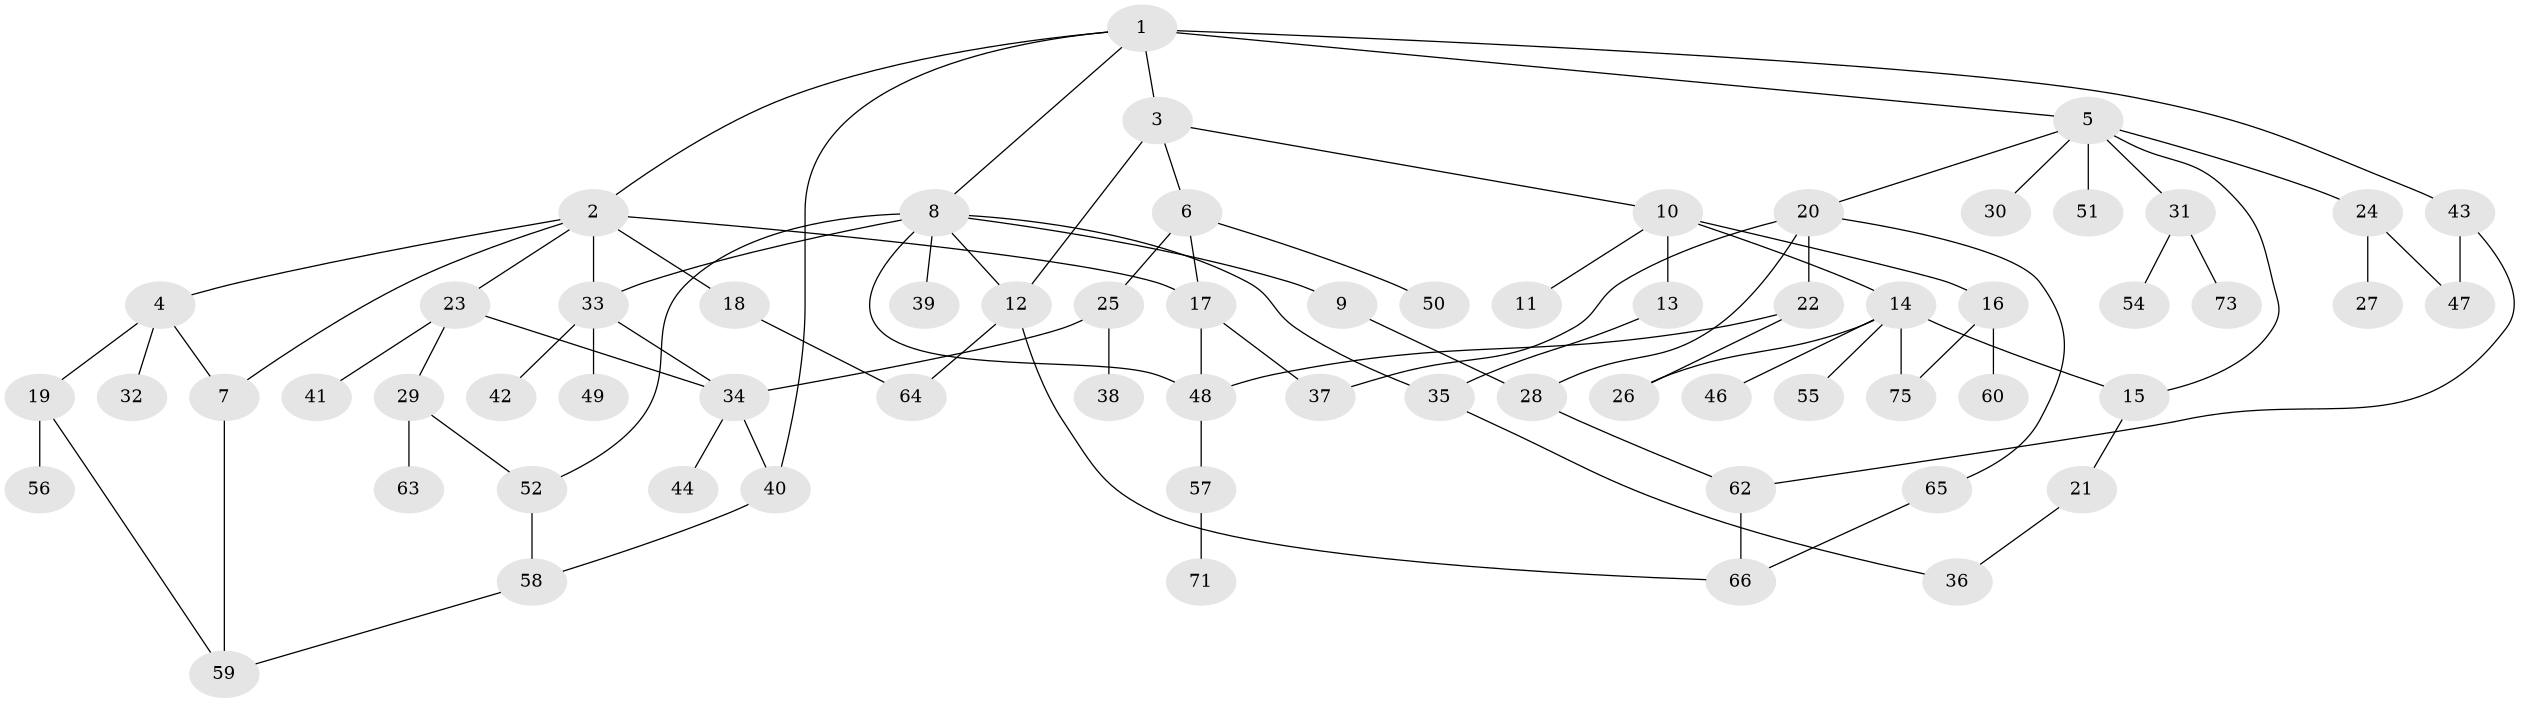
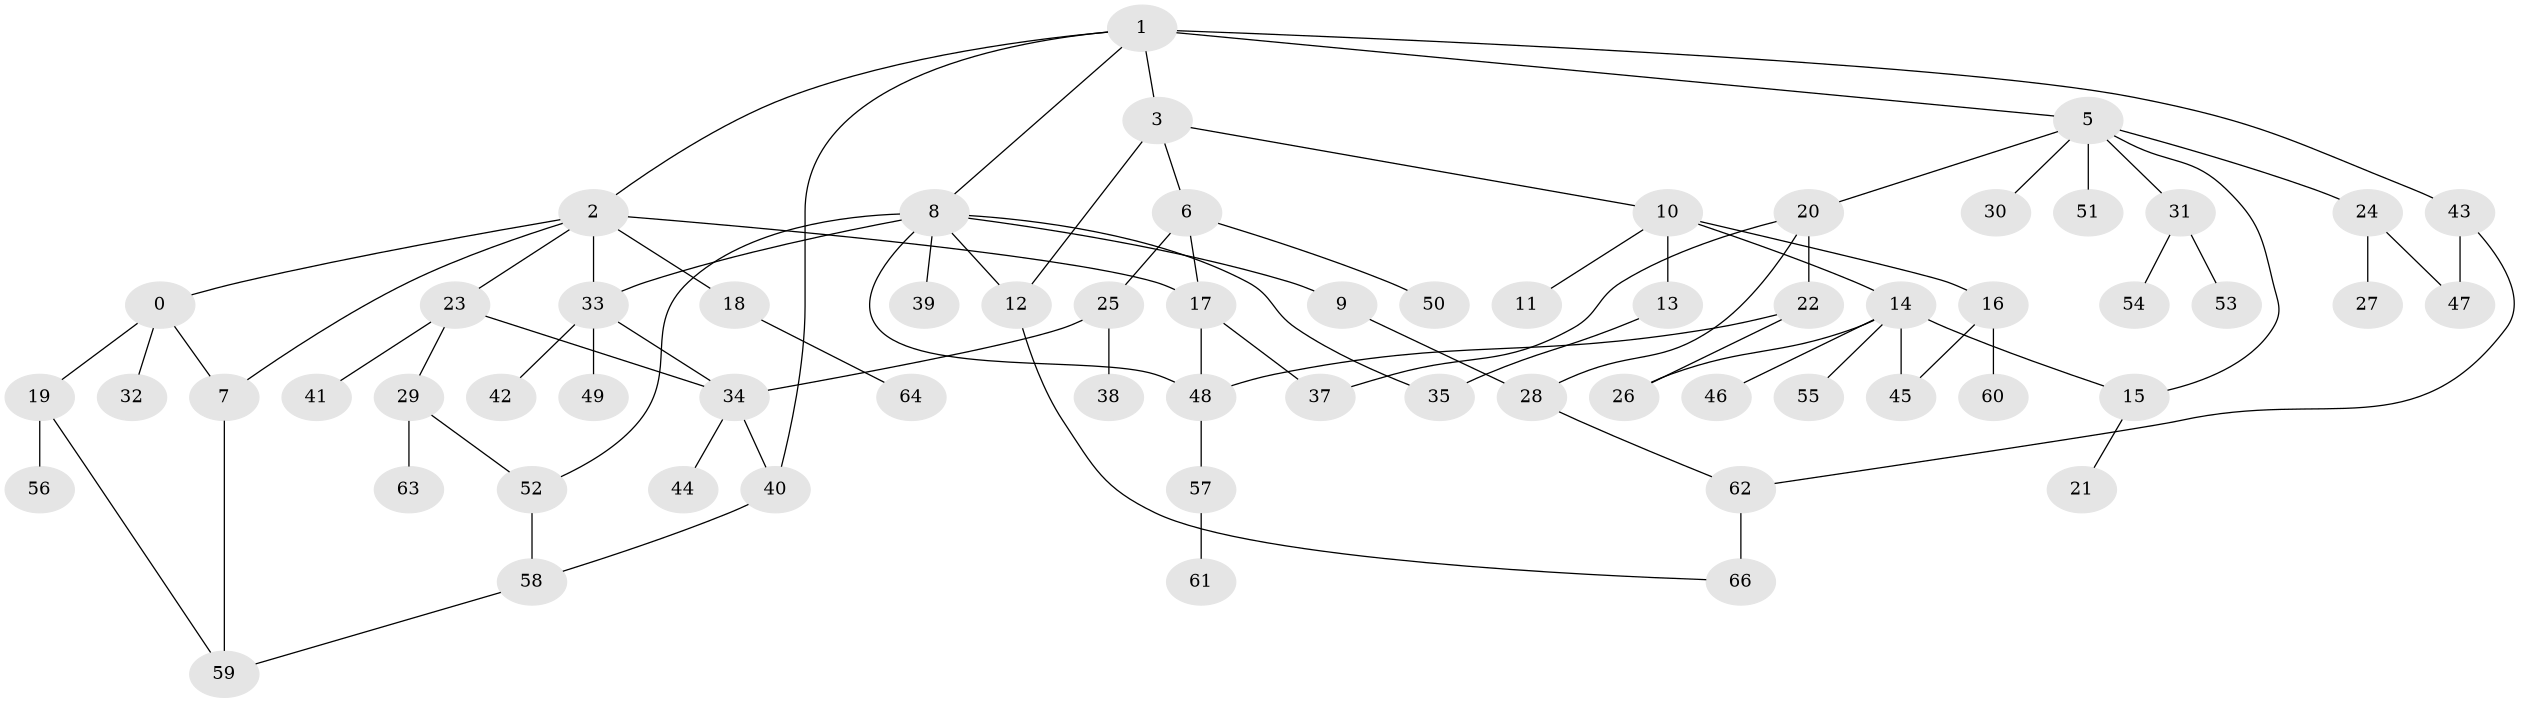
(160, 305) -> (160, 305)
(2227, 305) -> (2227, 305)
(975, 342) -> none
(1901, 397) -> (1901, 397)
(1937, 490) -> none
(1201, 582) -> (1201, 582)
(1958, 582) -> none
